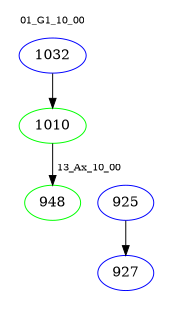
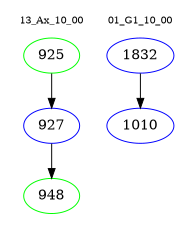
(53, 56) -> (140, 56)
(53, 126) -> (140, 126)
(53, 165) -> (52, 156)
(126, 203) -> (52, 56)
